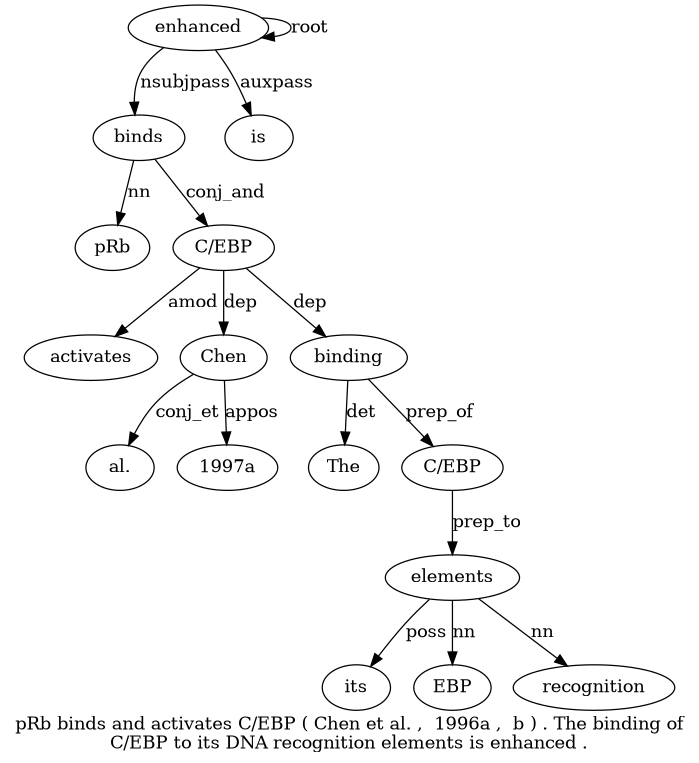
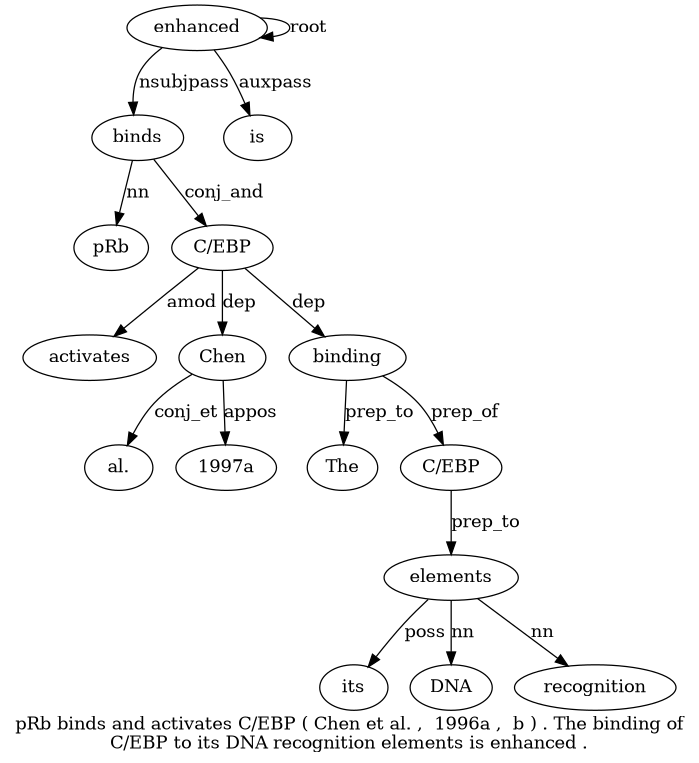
(361, 413) -> (380, 413)
(452, 688) -> (451, 688)
